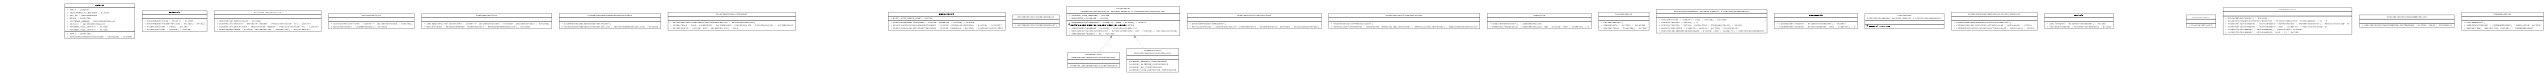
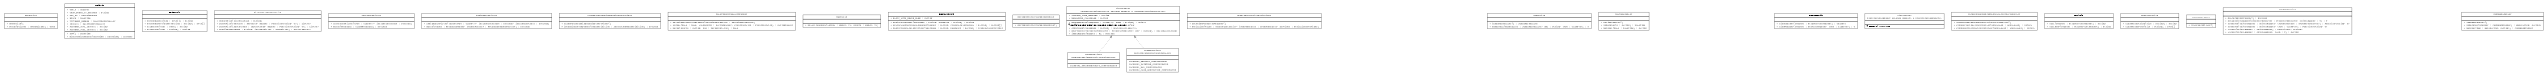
none -> (31, 21)
(239, 21) -> (240, 21)
none -> (842, 21)
(1404, 21) -> none
(1712, 21) -> none
none -> (2150, 21)
(2407, 21) -> none
(2474, 22) -> (2476, 22)
(1516, 24) -> (1514, 24)
